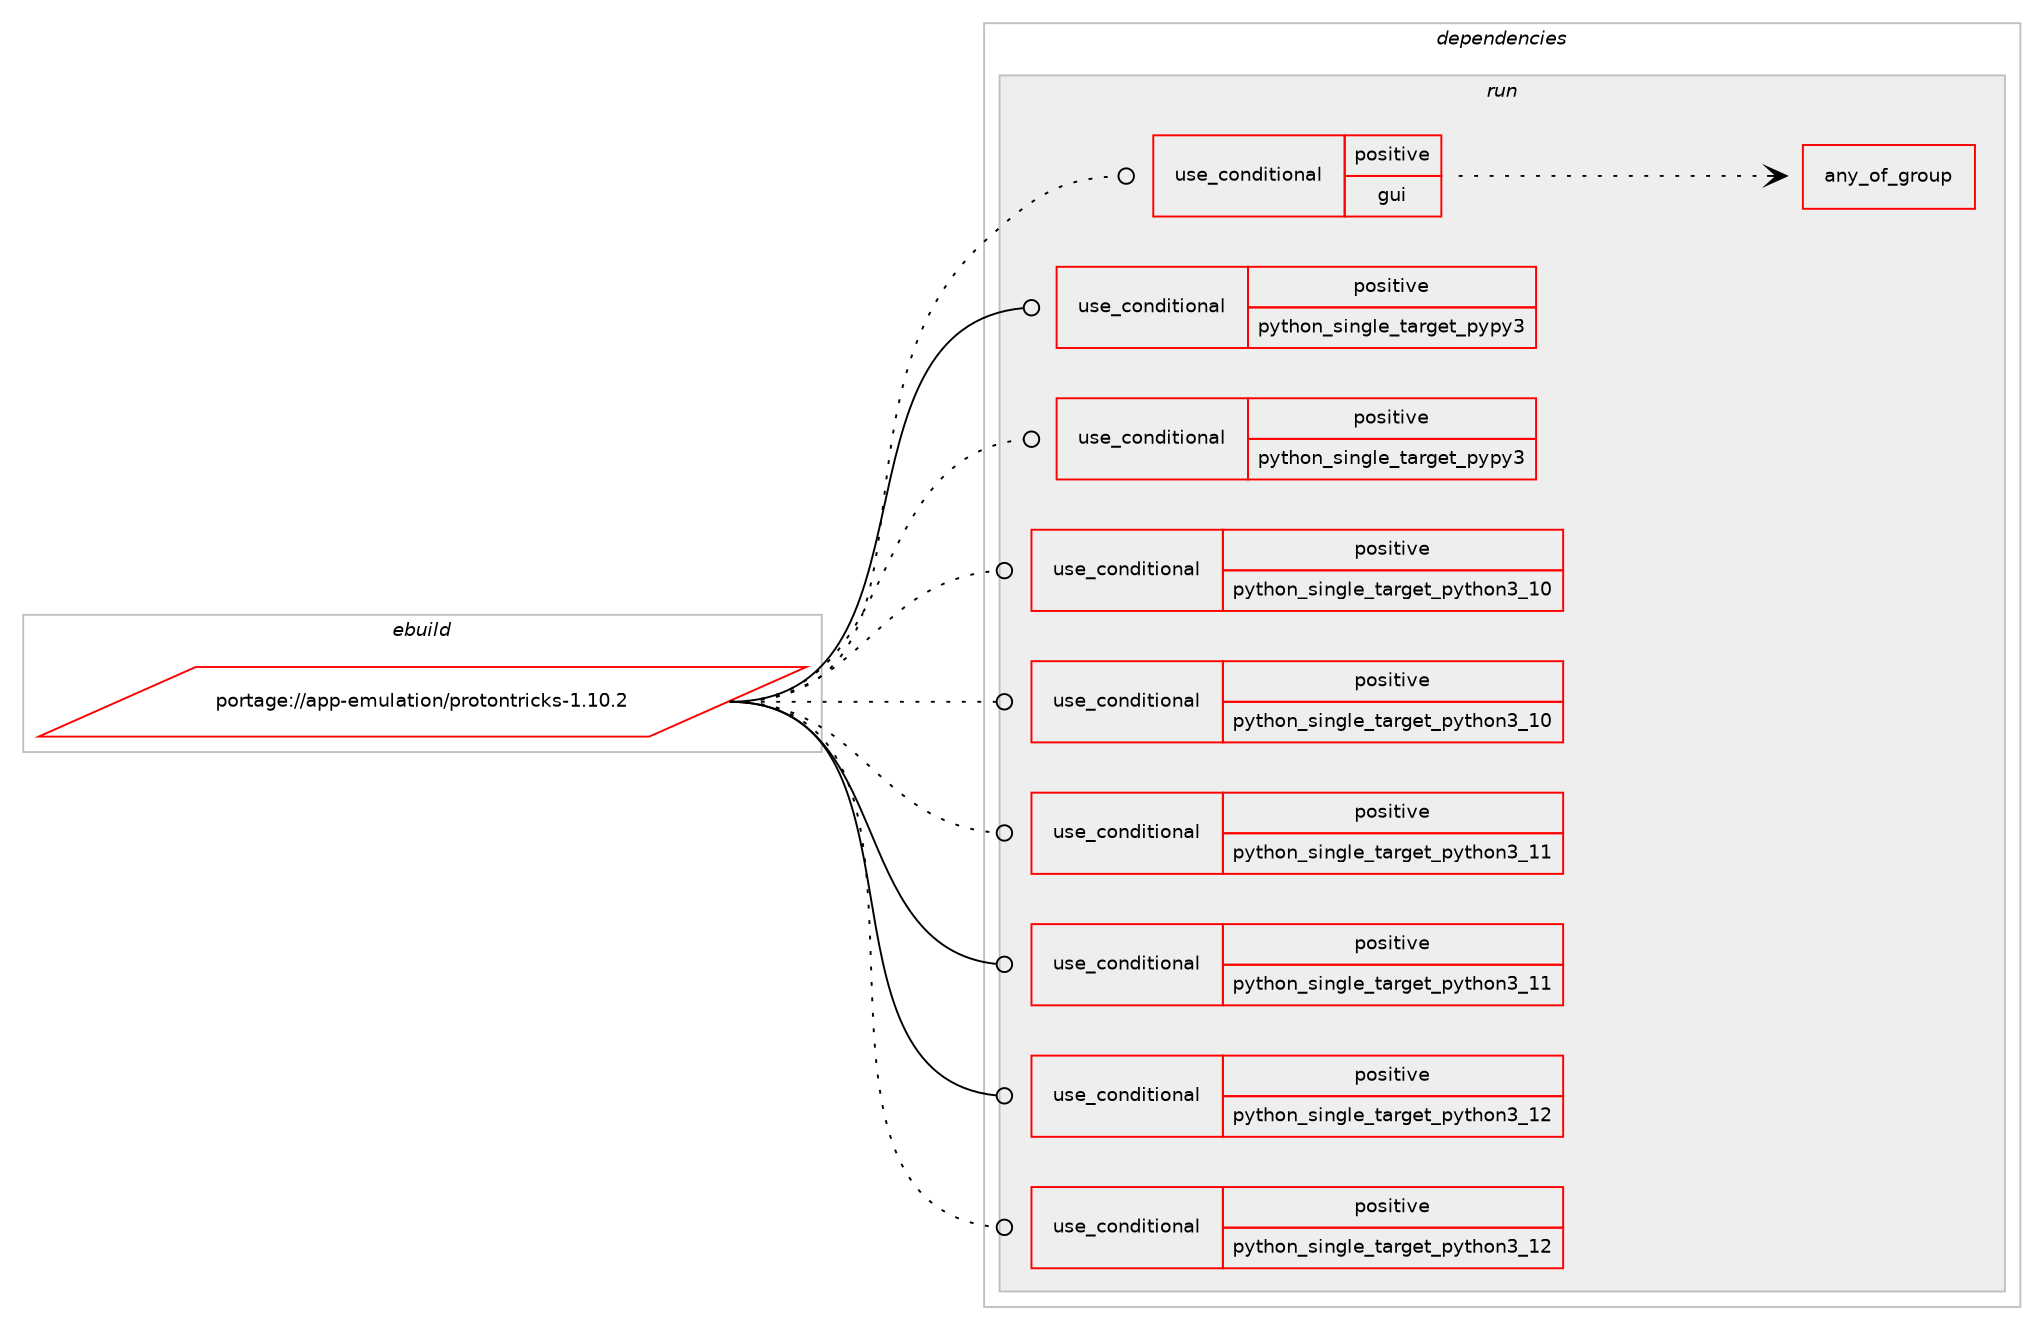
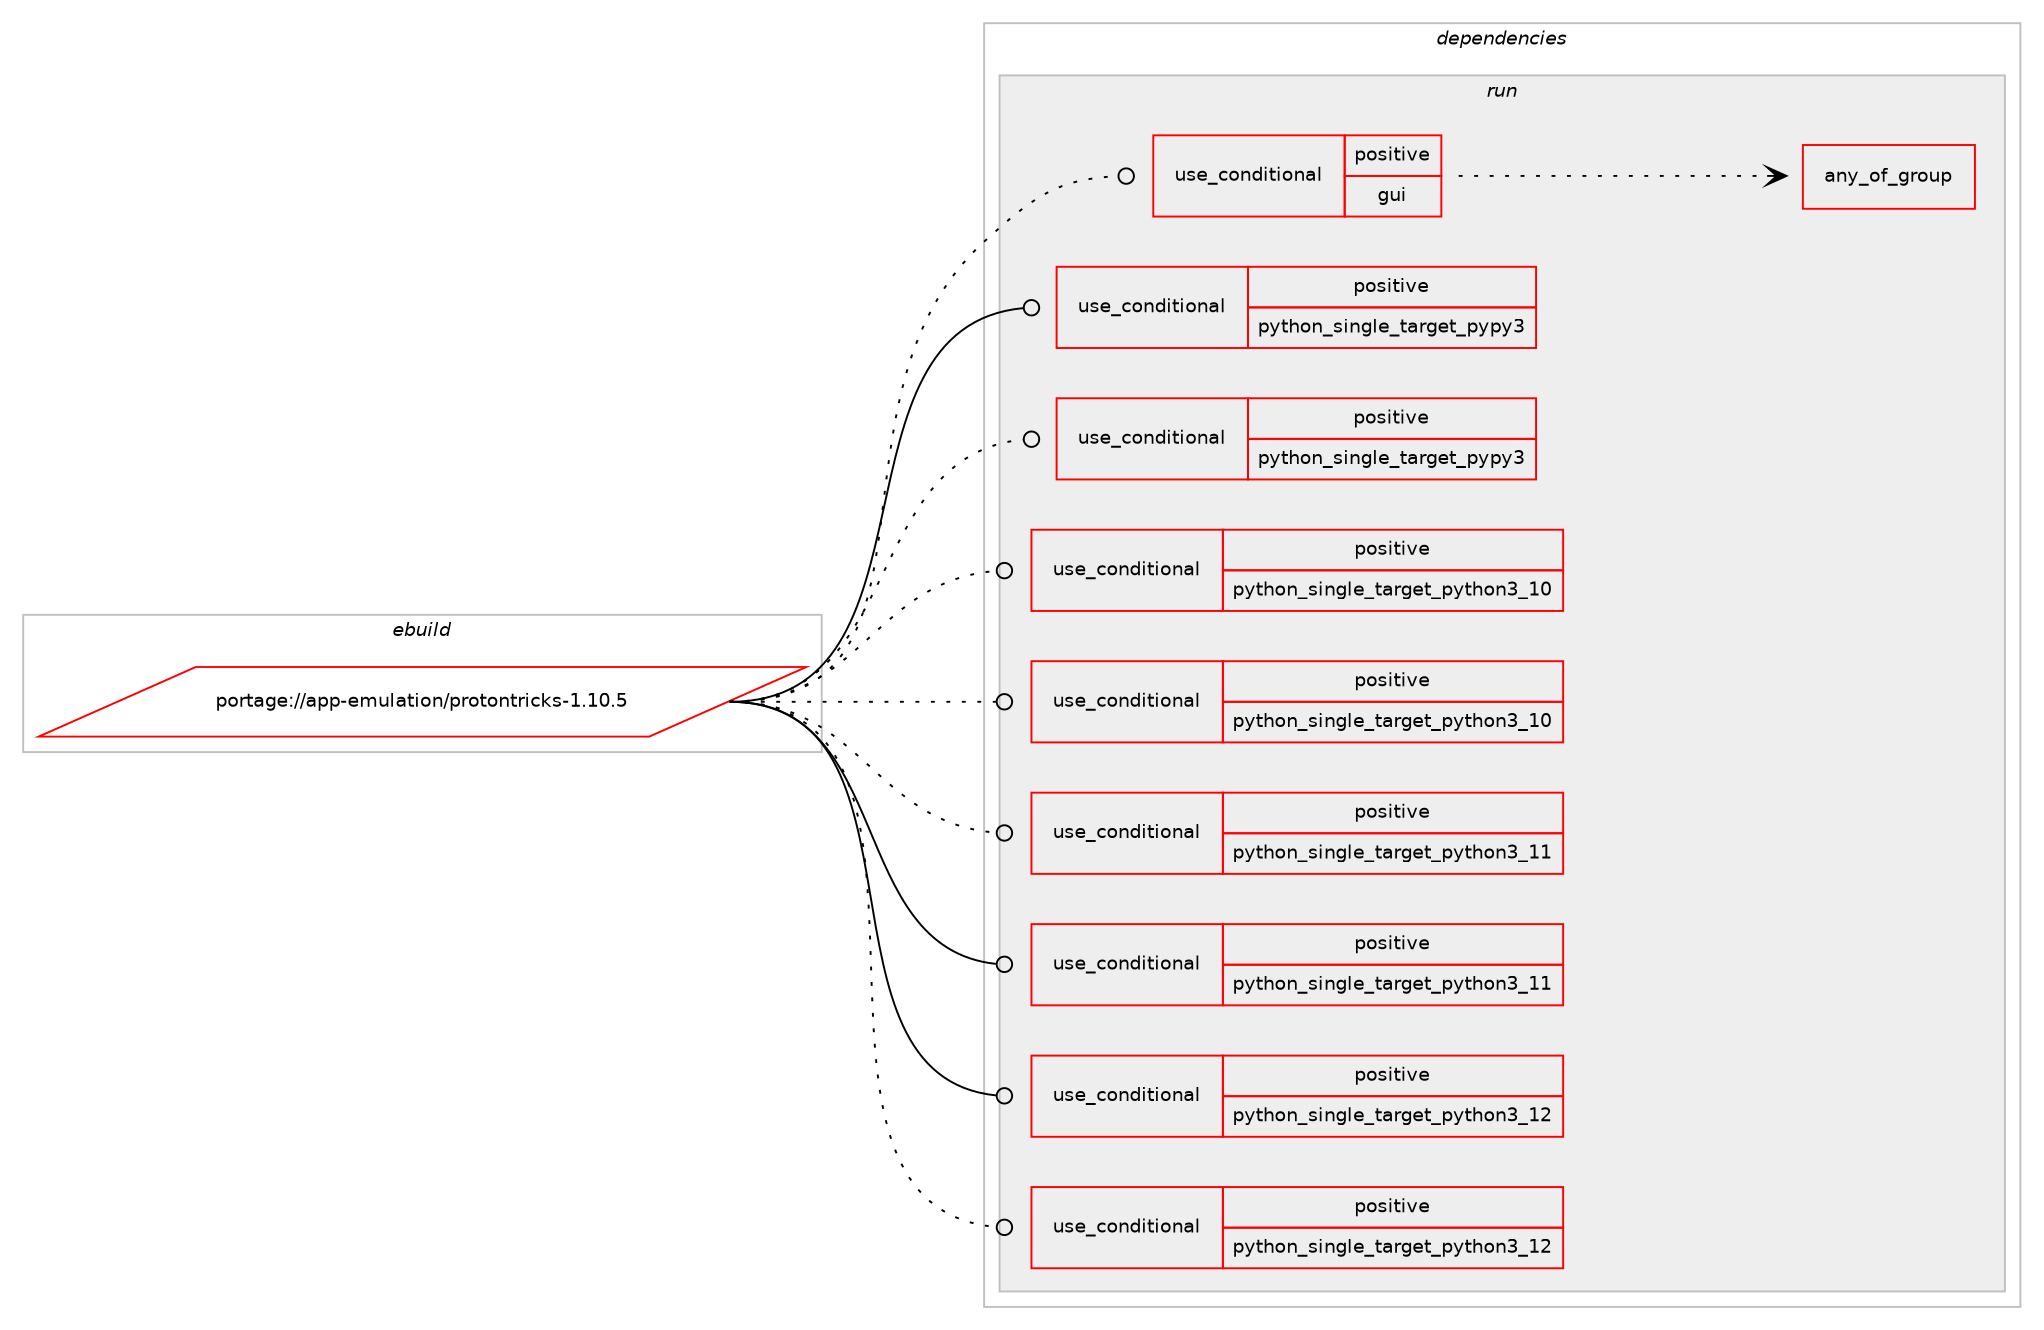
(422, 702) -> (422, 702)
